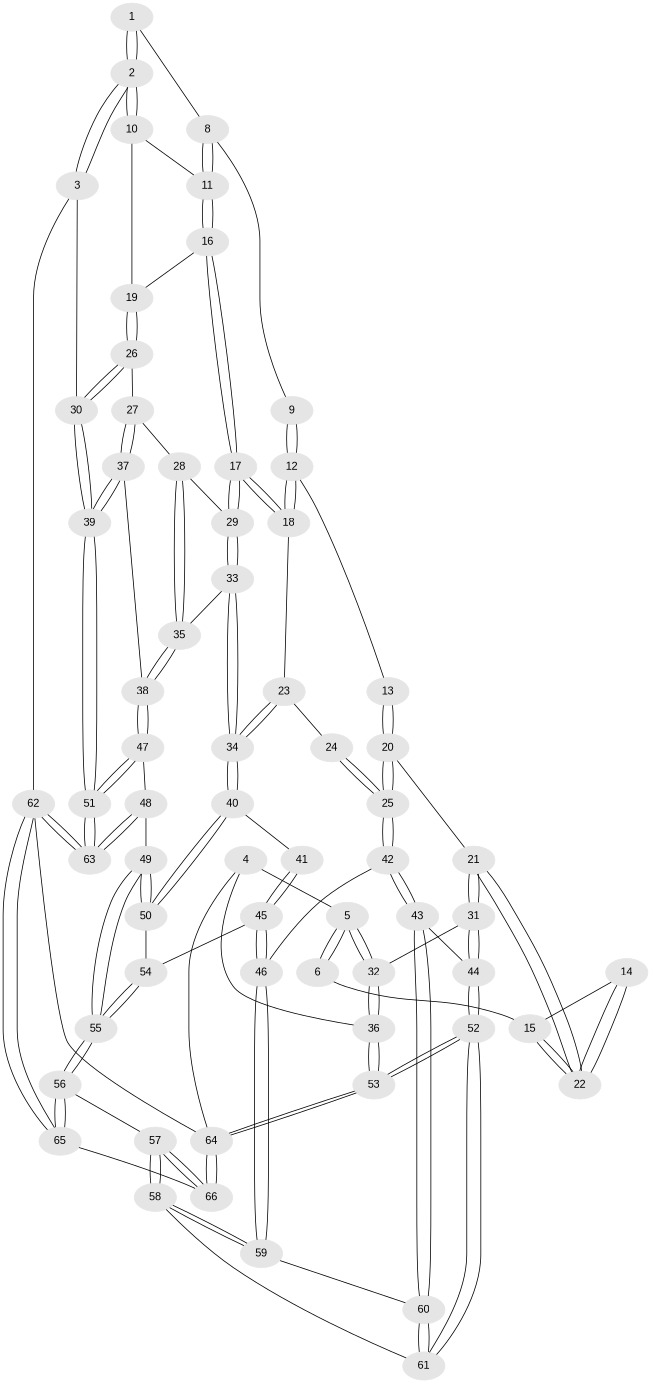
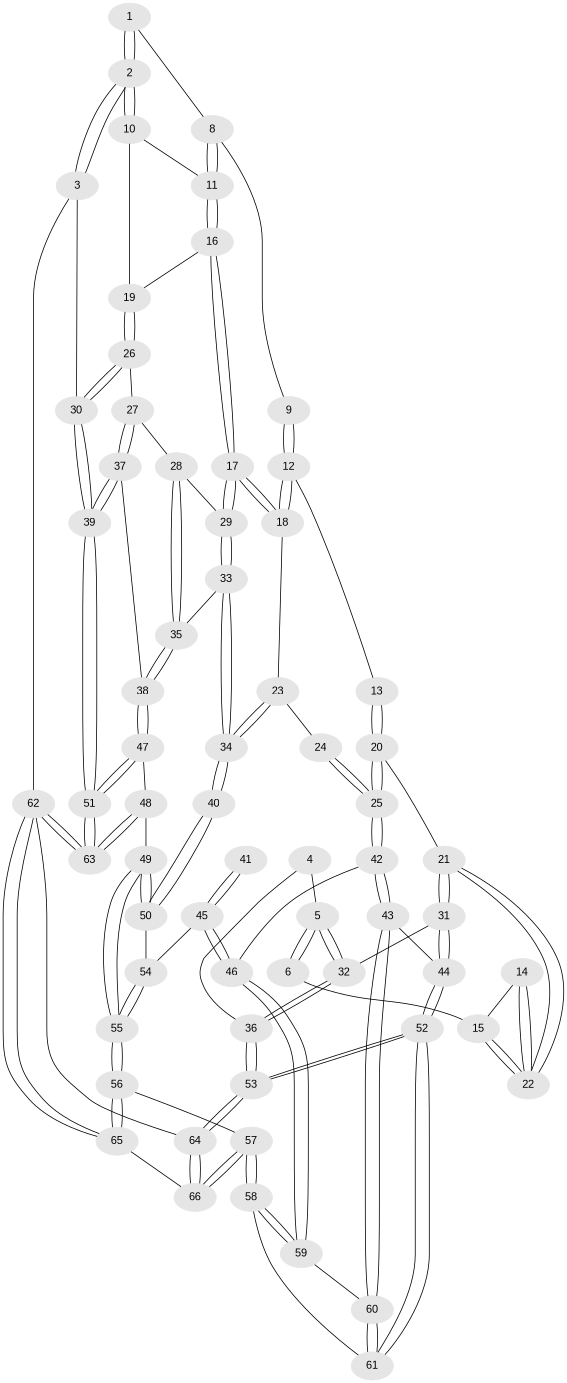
(267, 832) -> none
(189, 995) -> none
